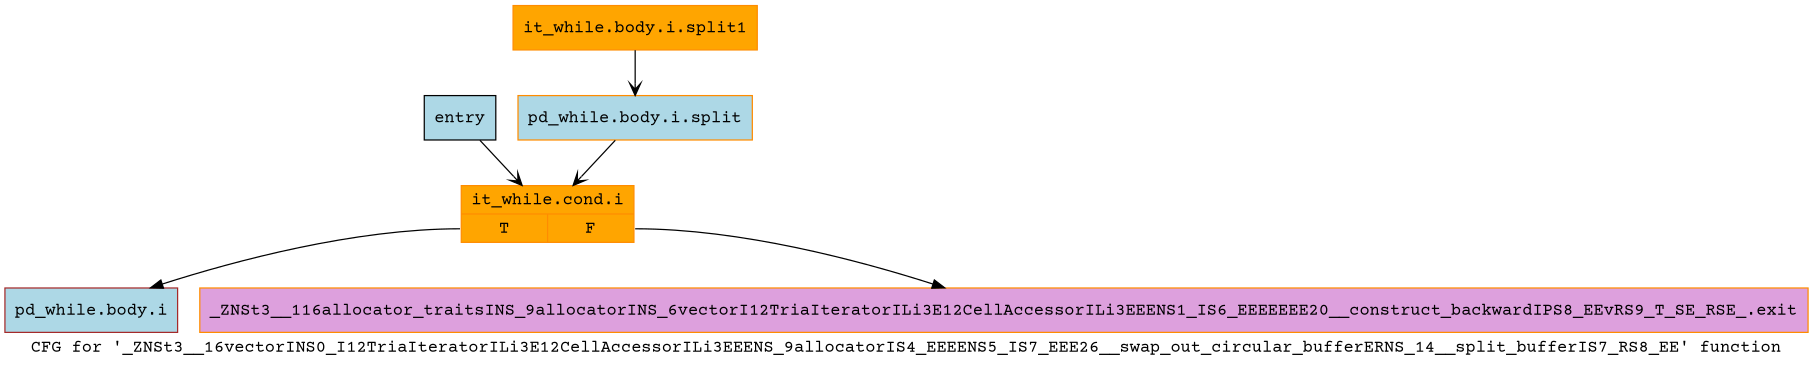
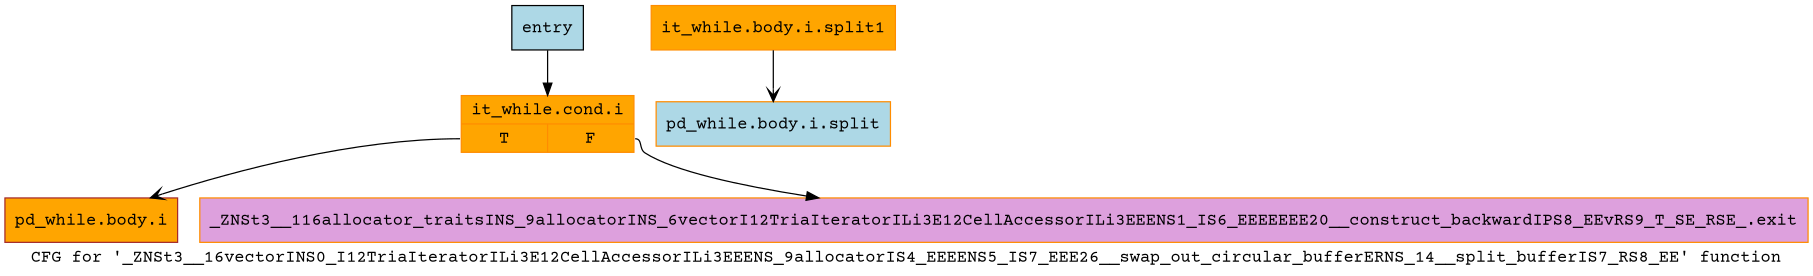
(497, 158) -> (548, 67)
(598, 158) -> none
(309, 246) -> (309, 156)
(91, 310) -> (91, 220)
